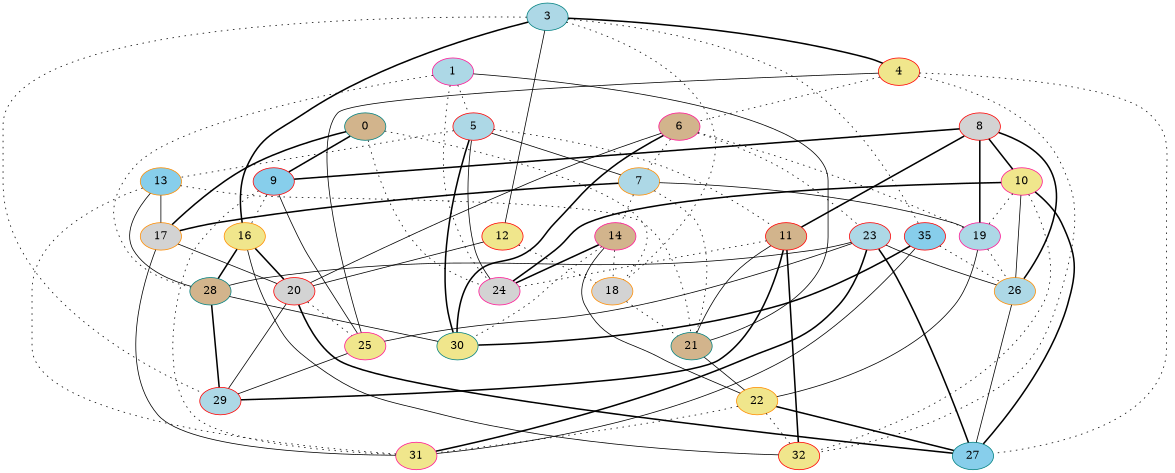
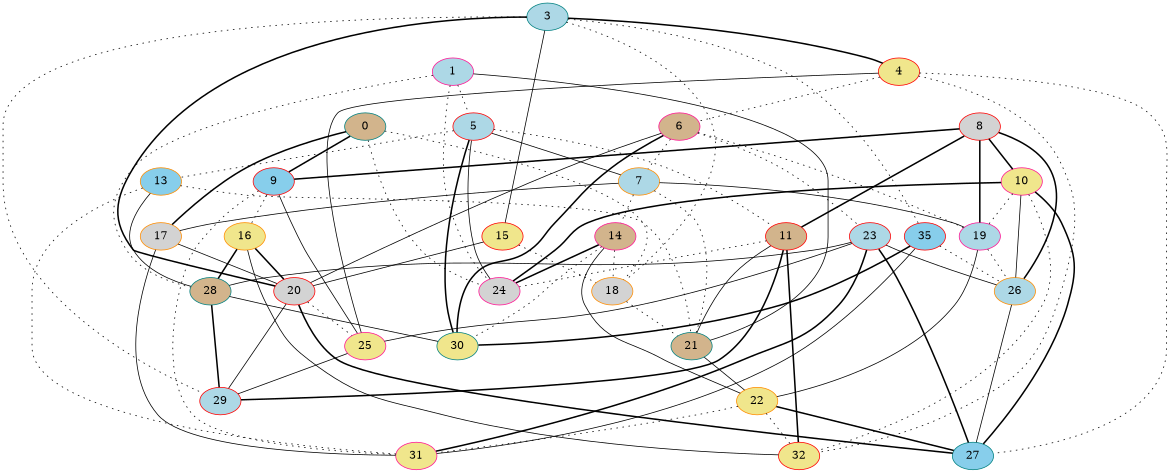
(359, 83) -> (205, 97)
(354, 205) -> (354, 205)
(161, 209) -> none
(502, 236) -> (502, 236)
